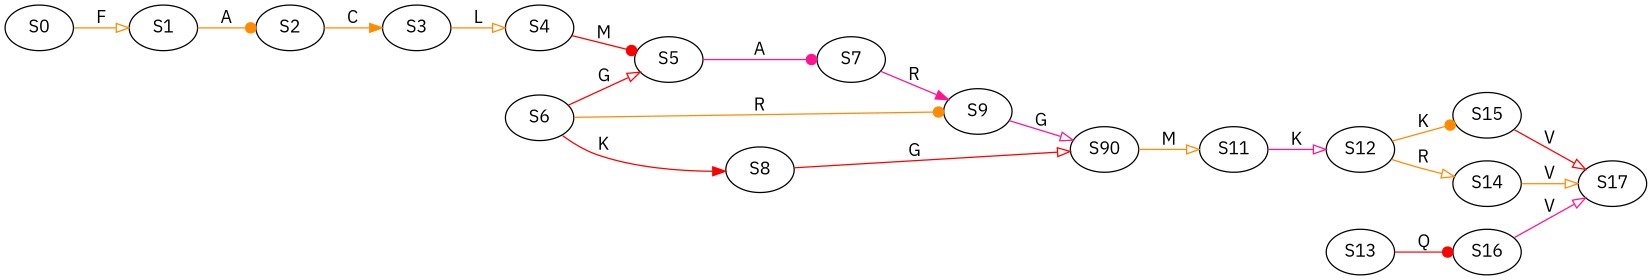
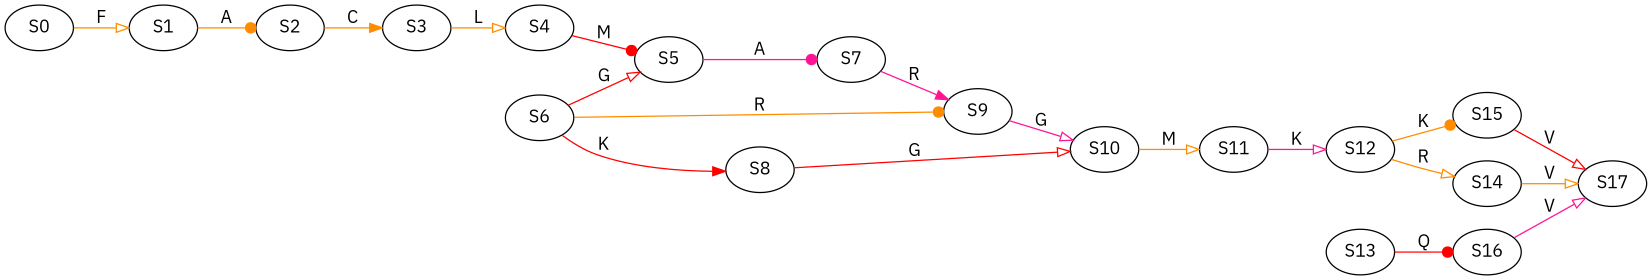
(1105, 149) -> (1105, 149)
